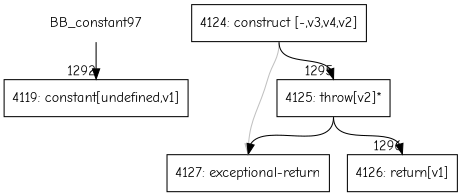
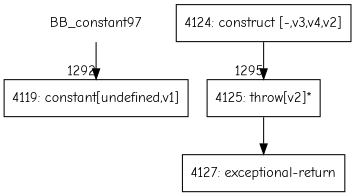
(263, 93) -> none
(402, 173) -> none
